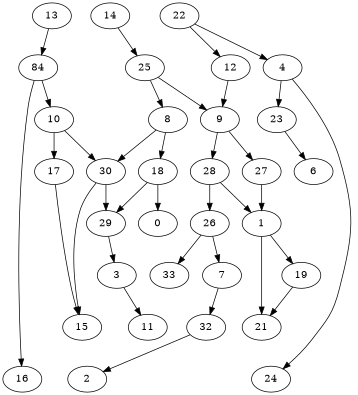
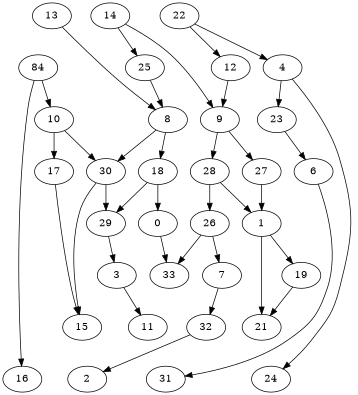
(46, 38) -> (104, 68)
(179, 92) -> (173, 57)
none -> (163, 246)
none -> (166, 379)
